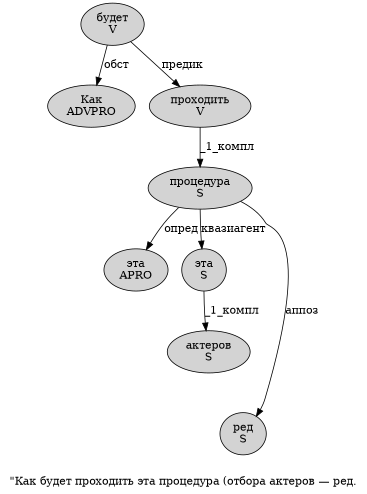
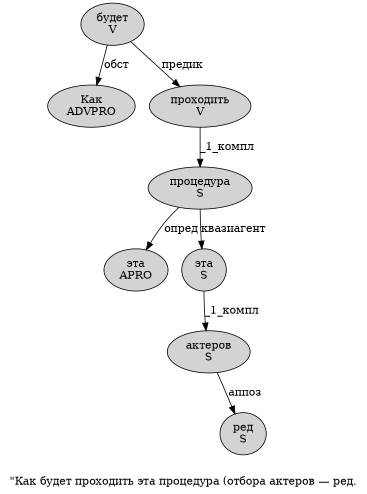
(287, 297) -> (225, 389)
